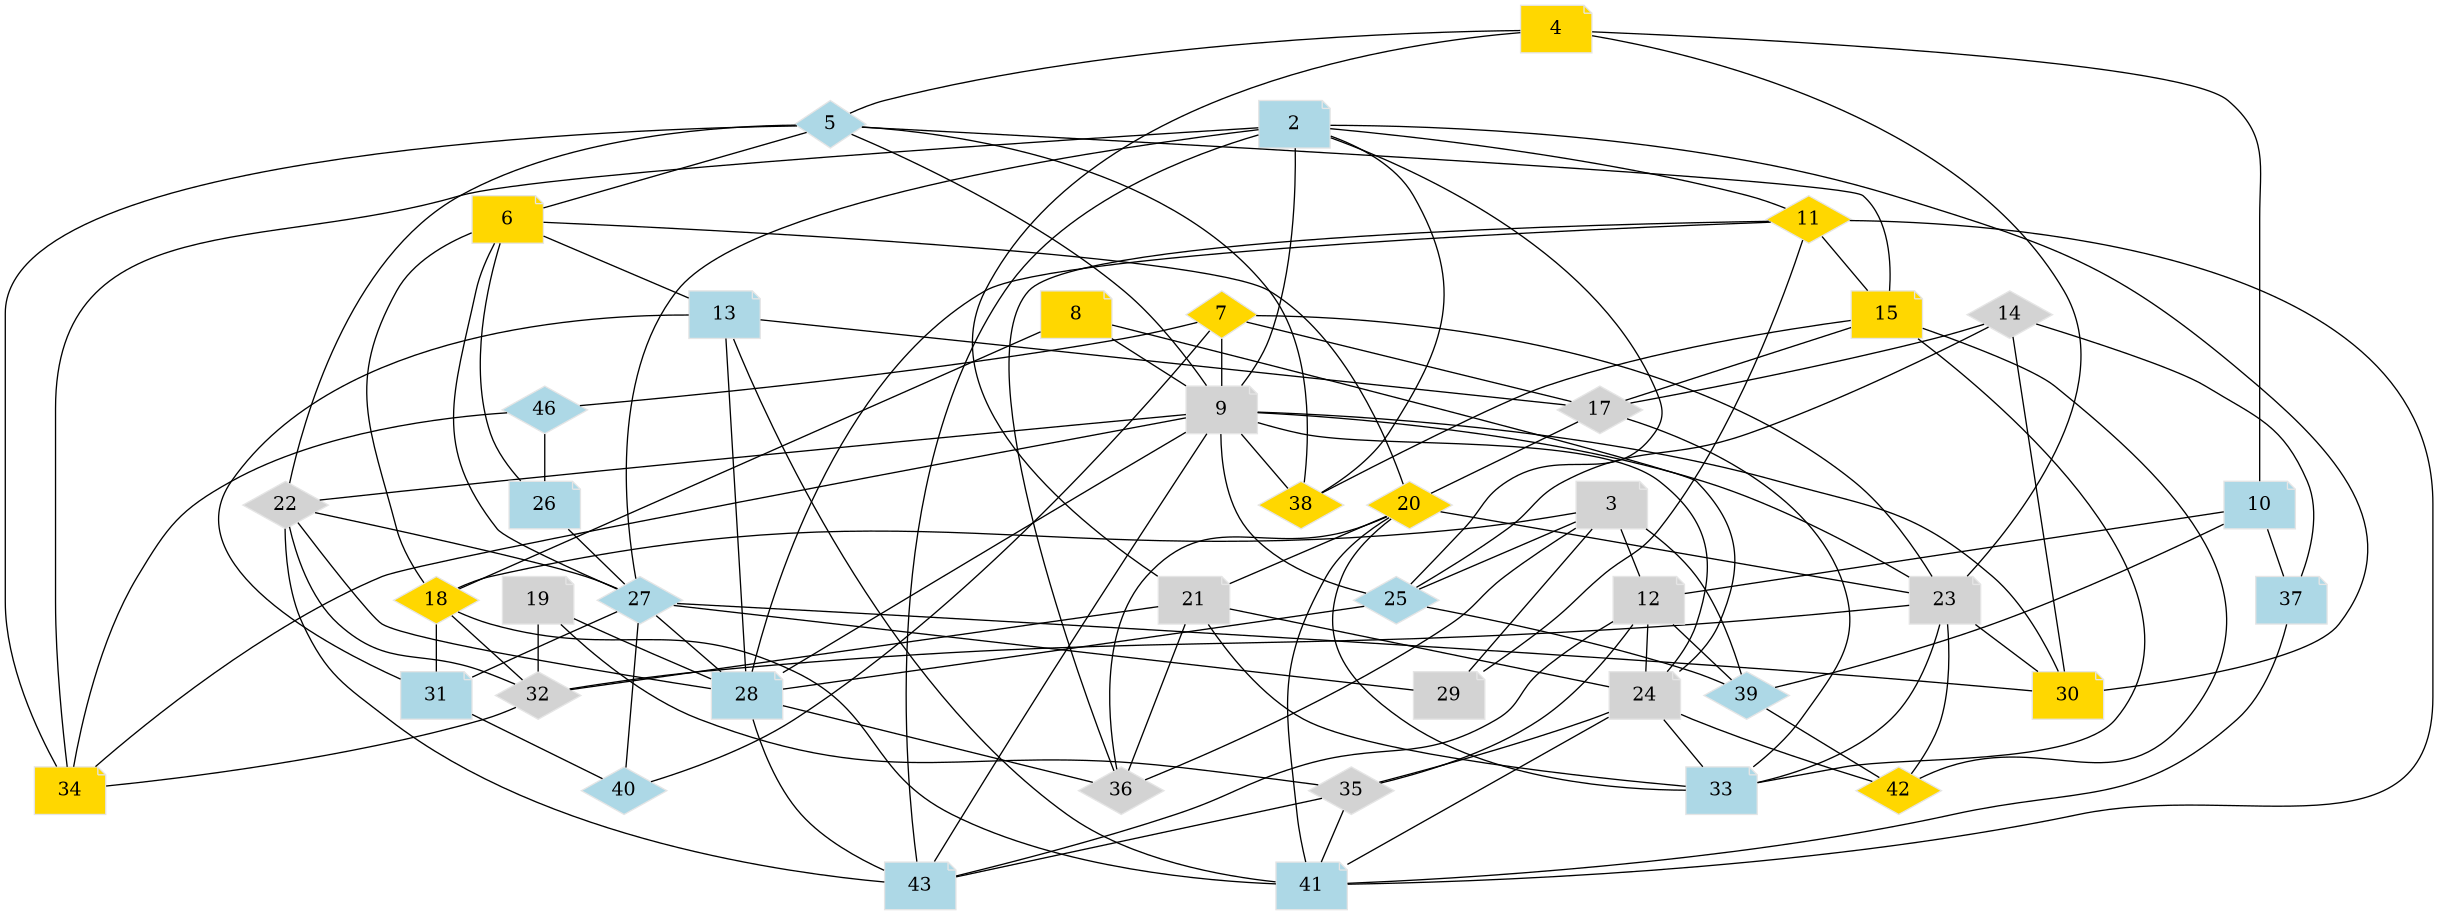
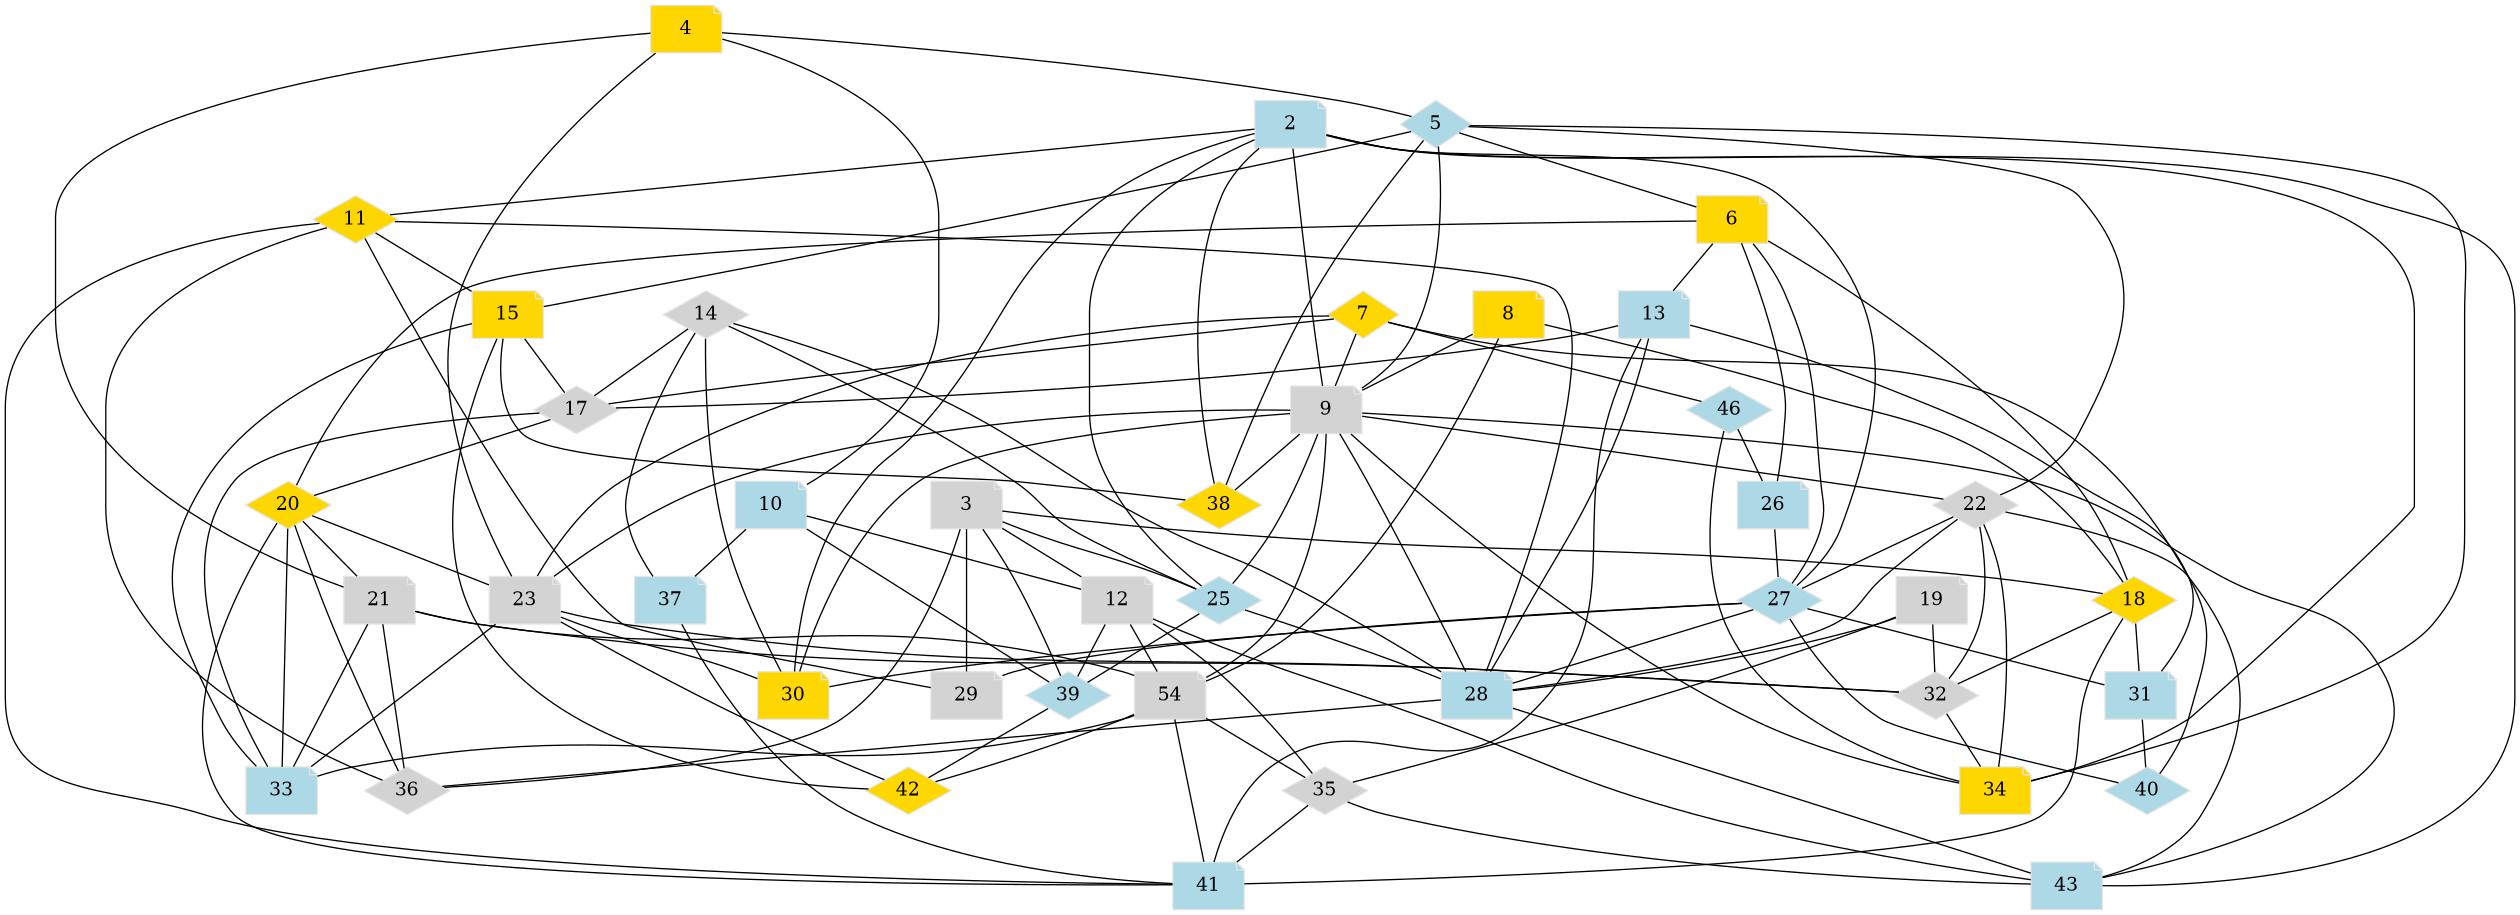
none -> (1074, 478)
none -> (2006, 644)
(1645, 695) -> (1170, 695)
